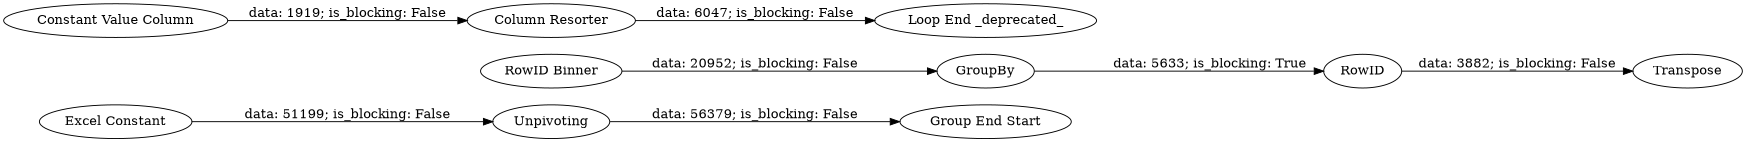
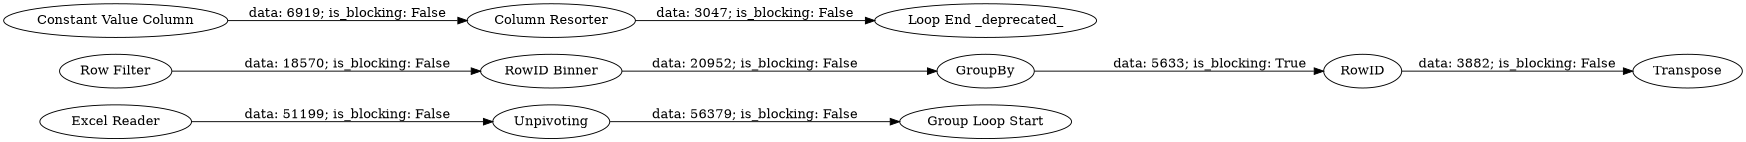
(347, 14) -> (347, 14)
(755, 14) -> (755, 14)
none -> (116, 71)
(116, 122) -> (116, 122)
(986, 122) -> (986, 122)
